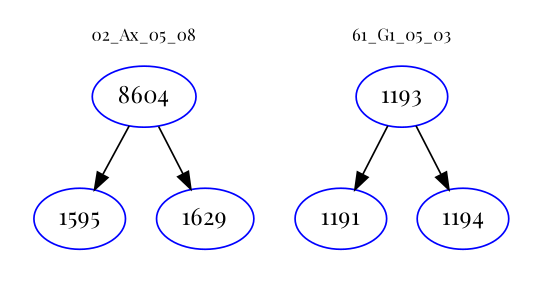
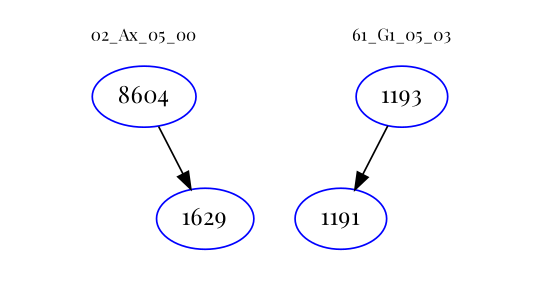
(144, 36) -> (144, 36)
(80, 219) -> none
(463, 219) -> none
